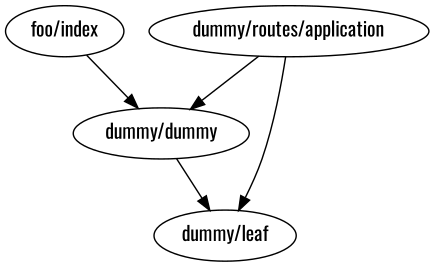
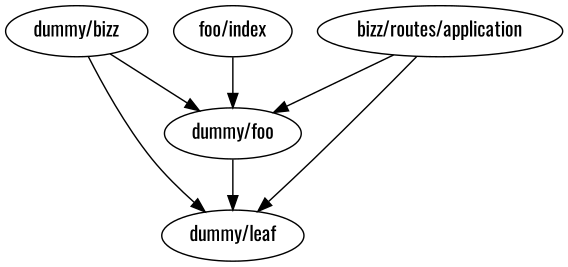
none -> (77, 31)
(289, 31) -> (440, 31)
(161, 133) -> (233, 133)
